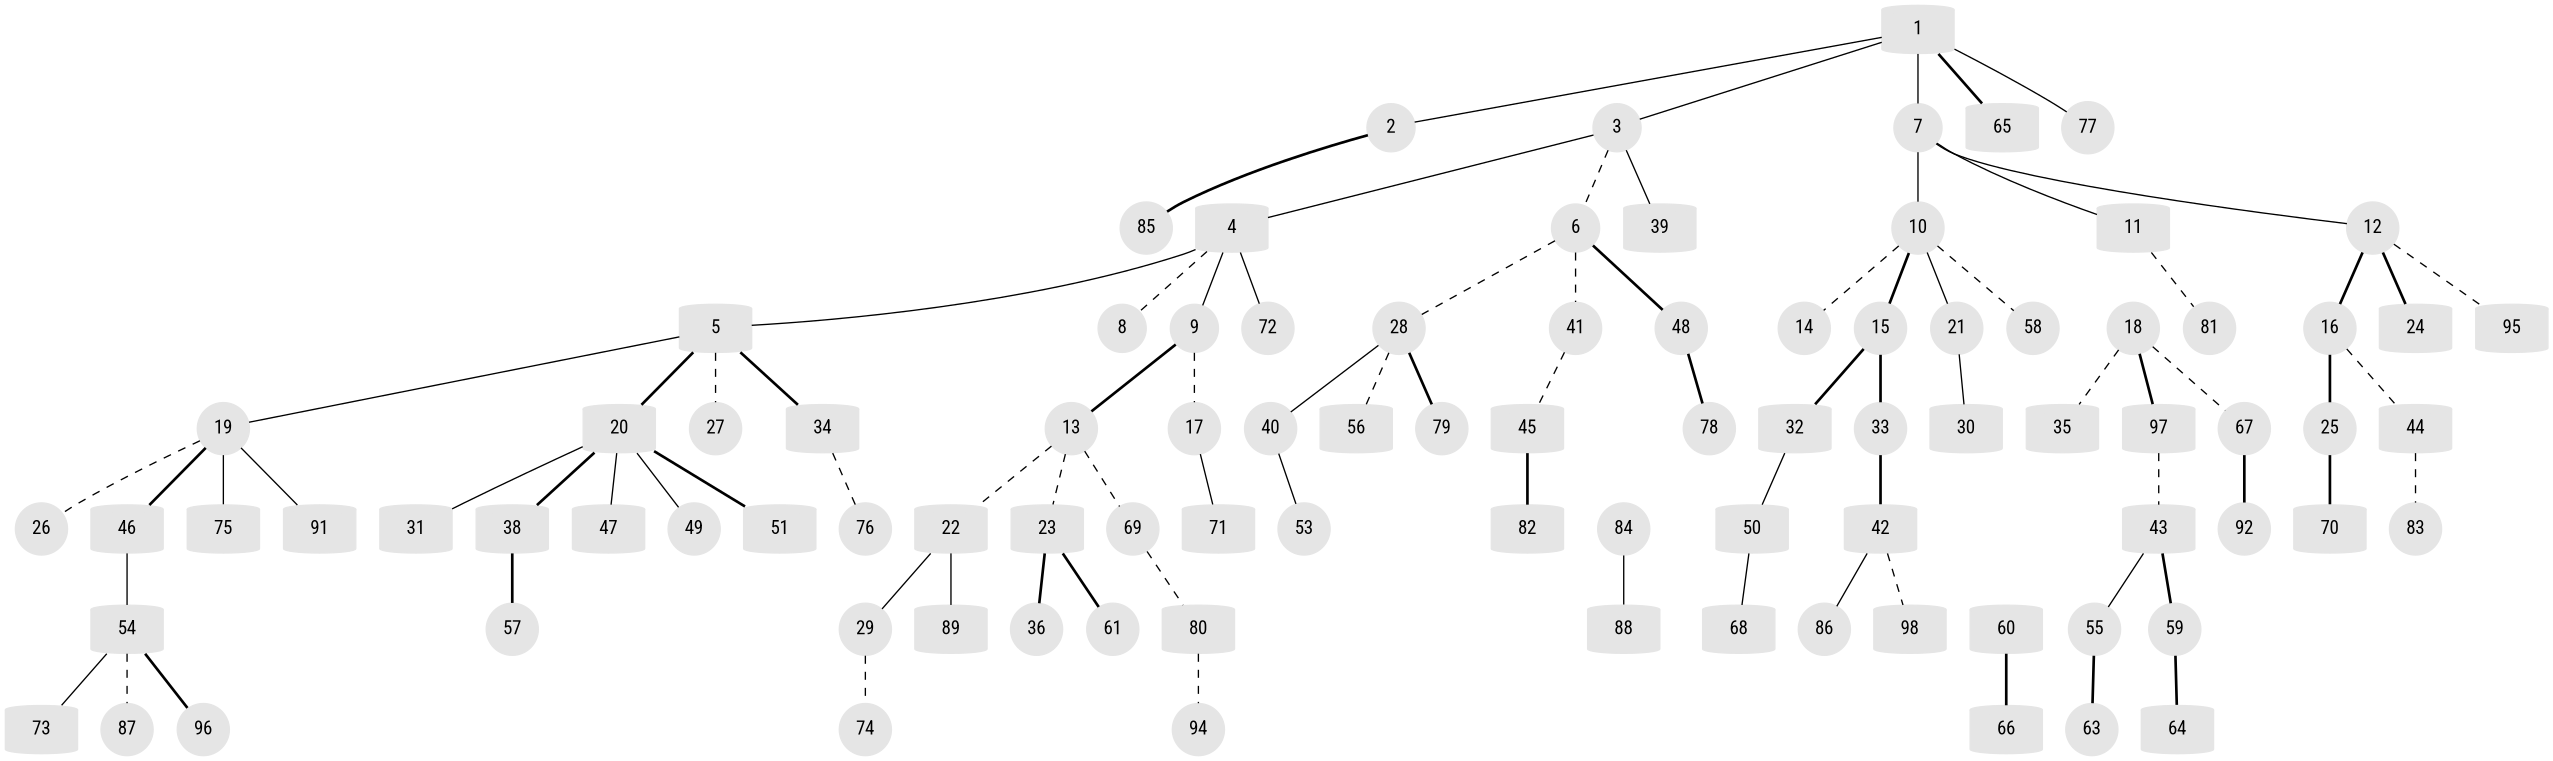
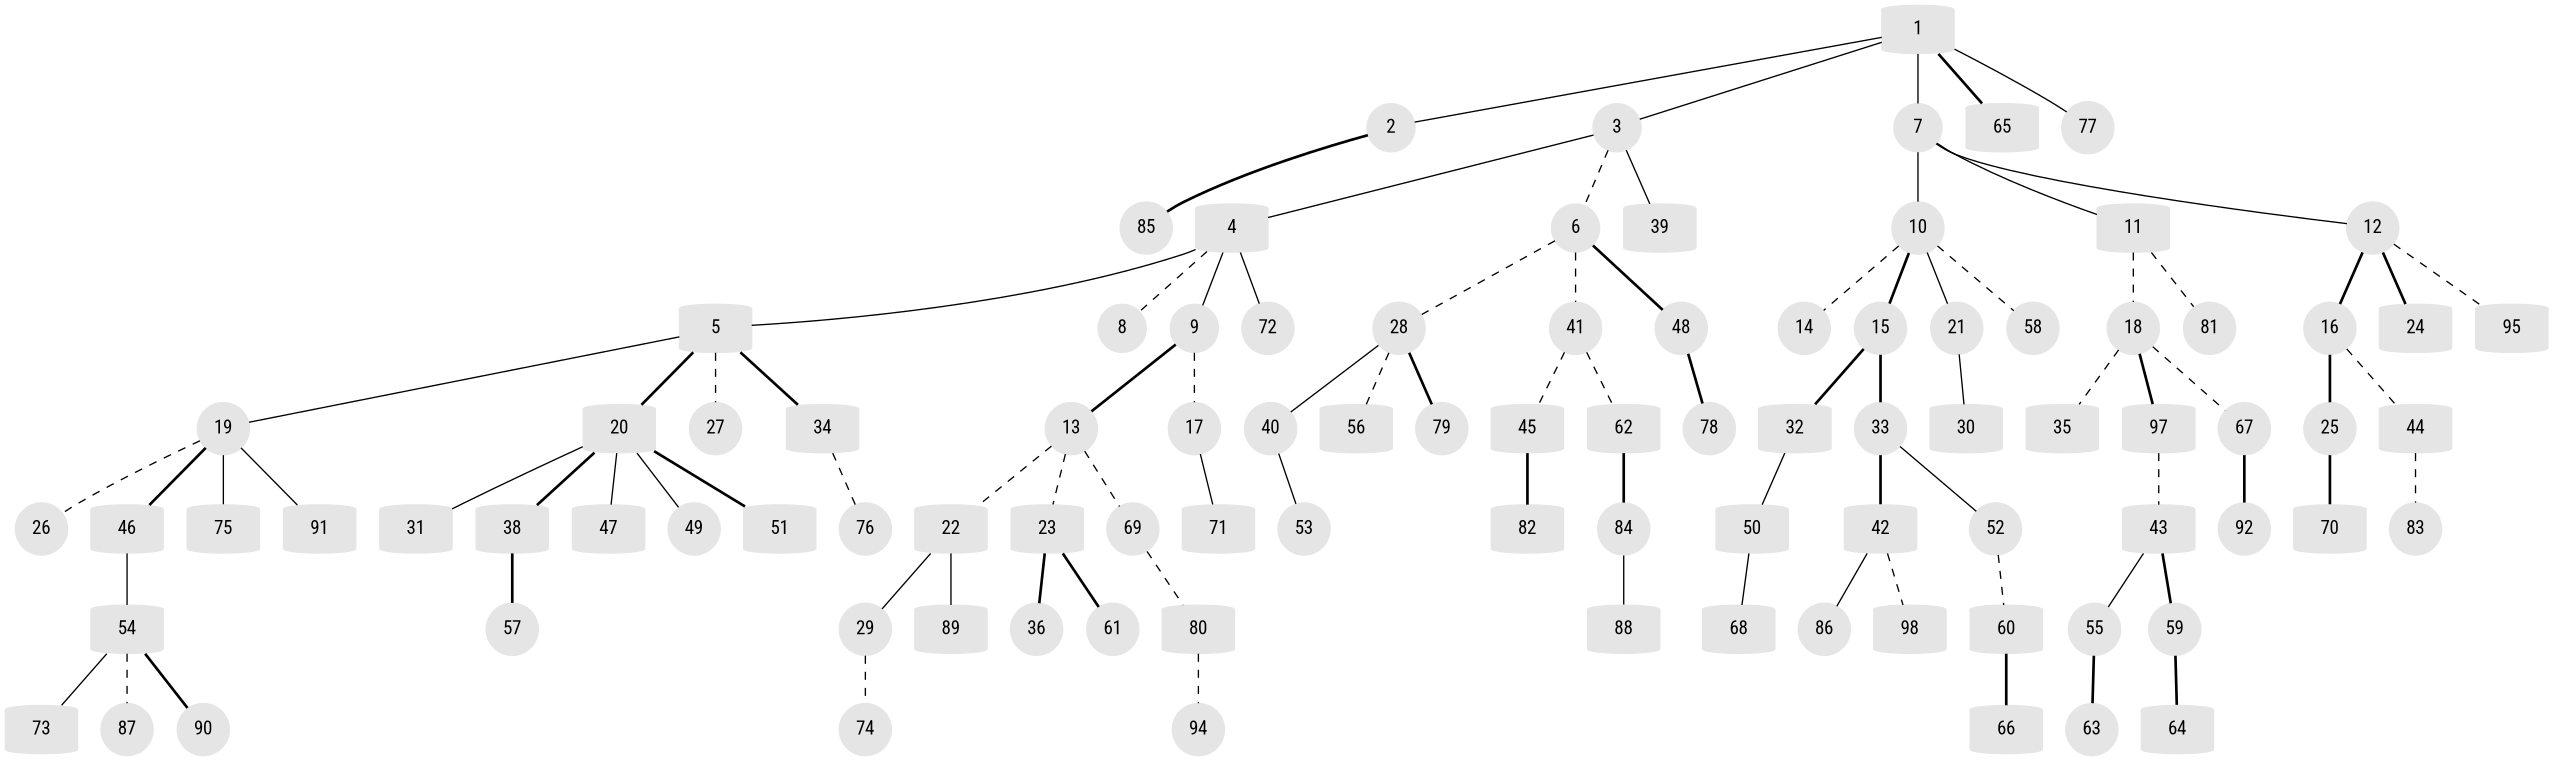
none -> (2133, 277)
none -> (1624, 429)
none -> (1996, 529)
(203, 730) -> (203, 730)
